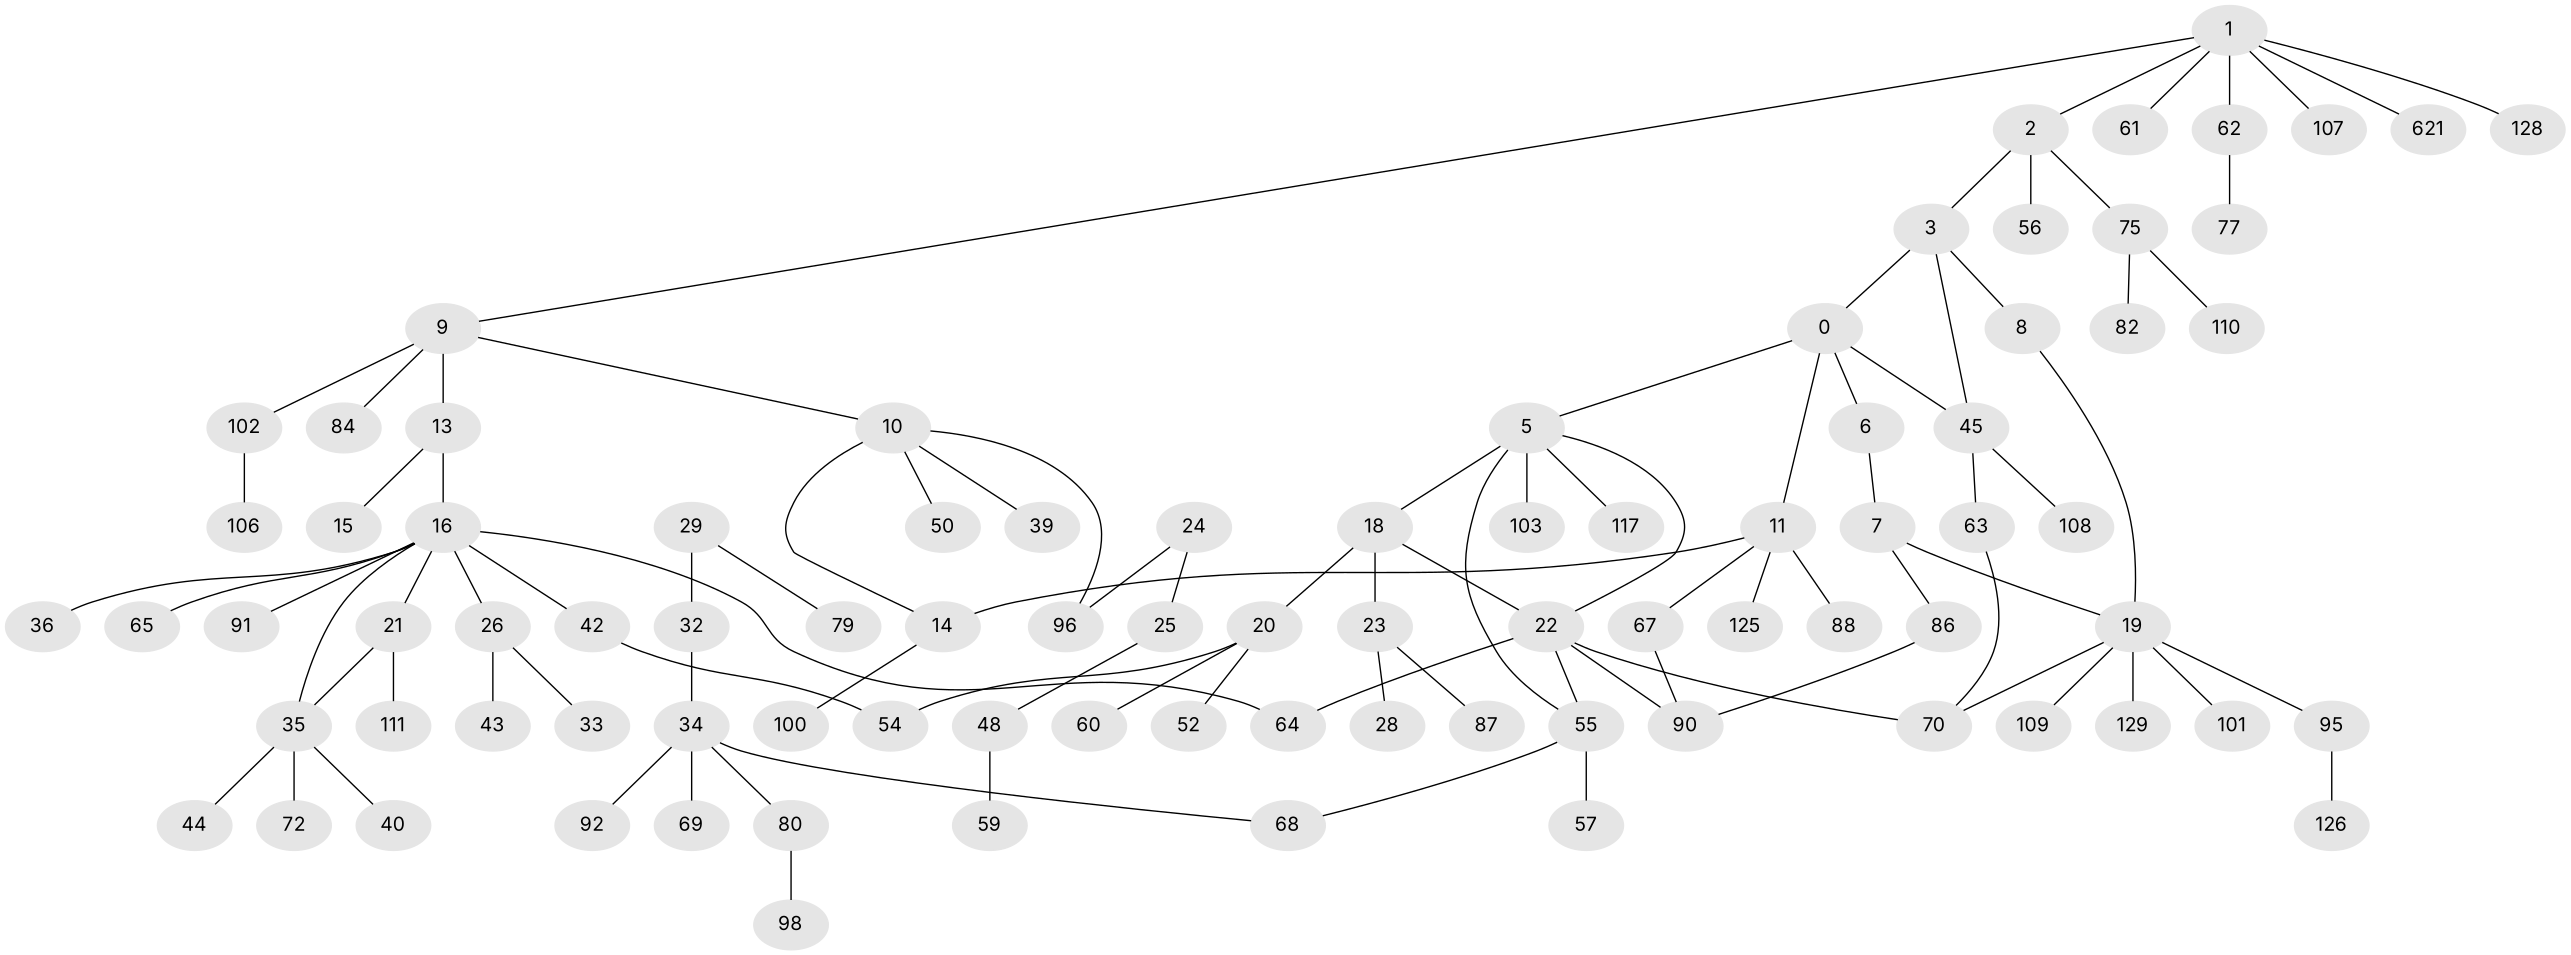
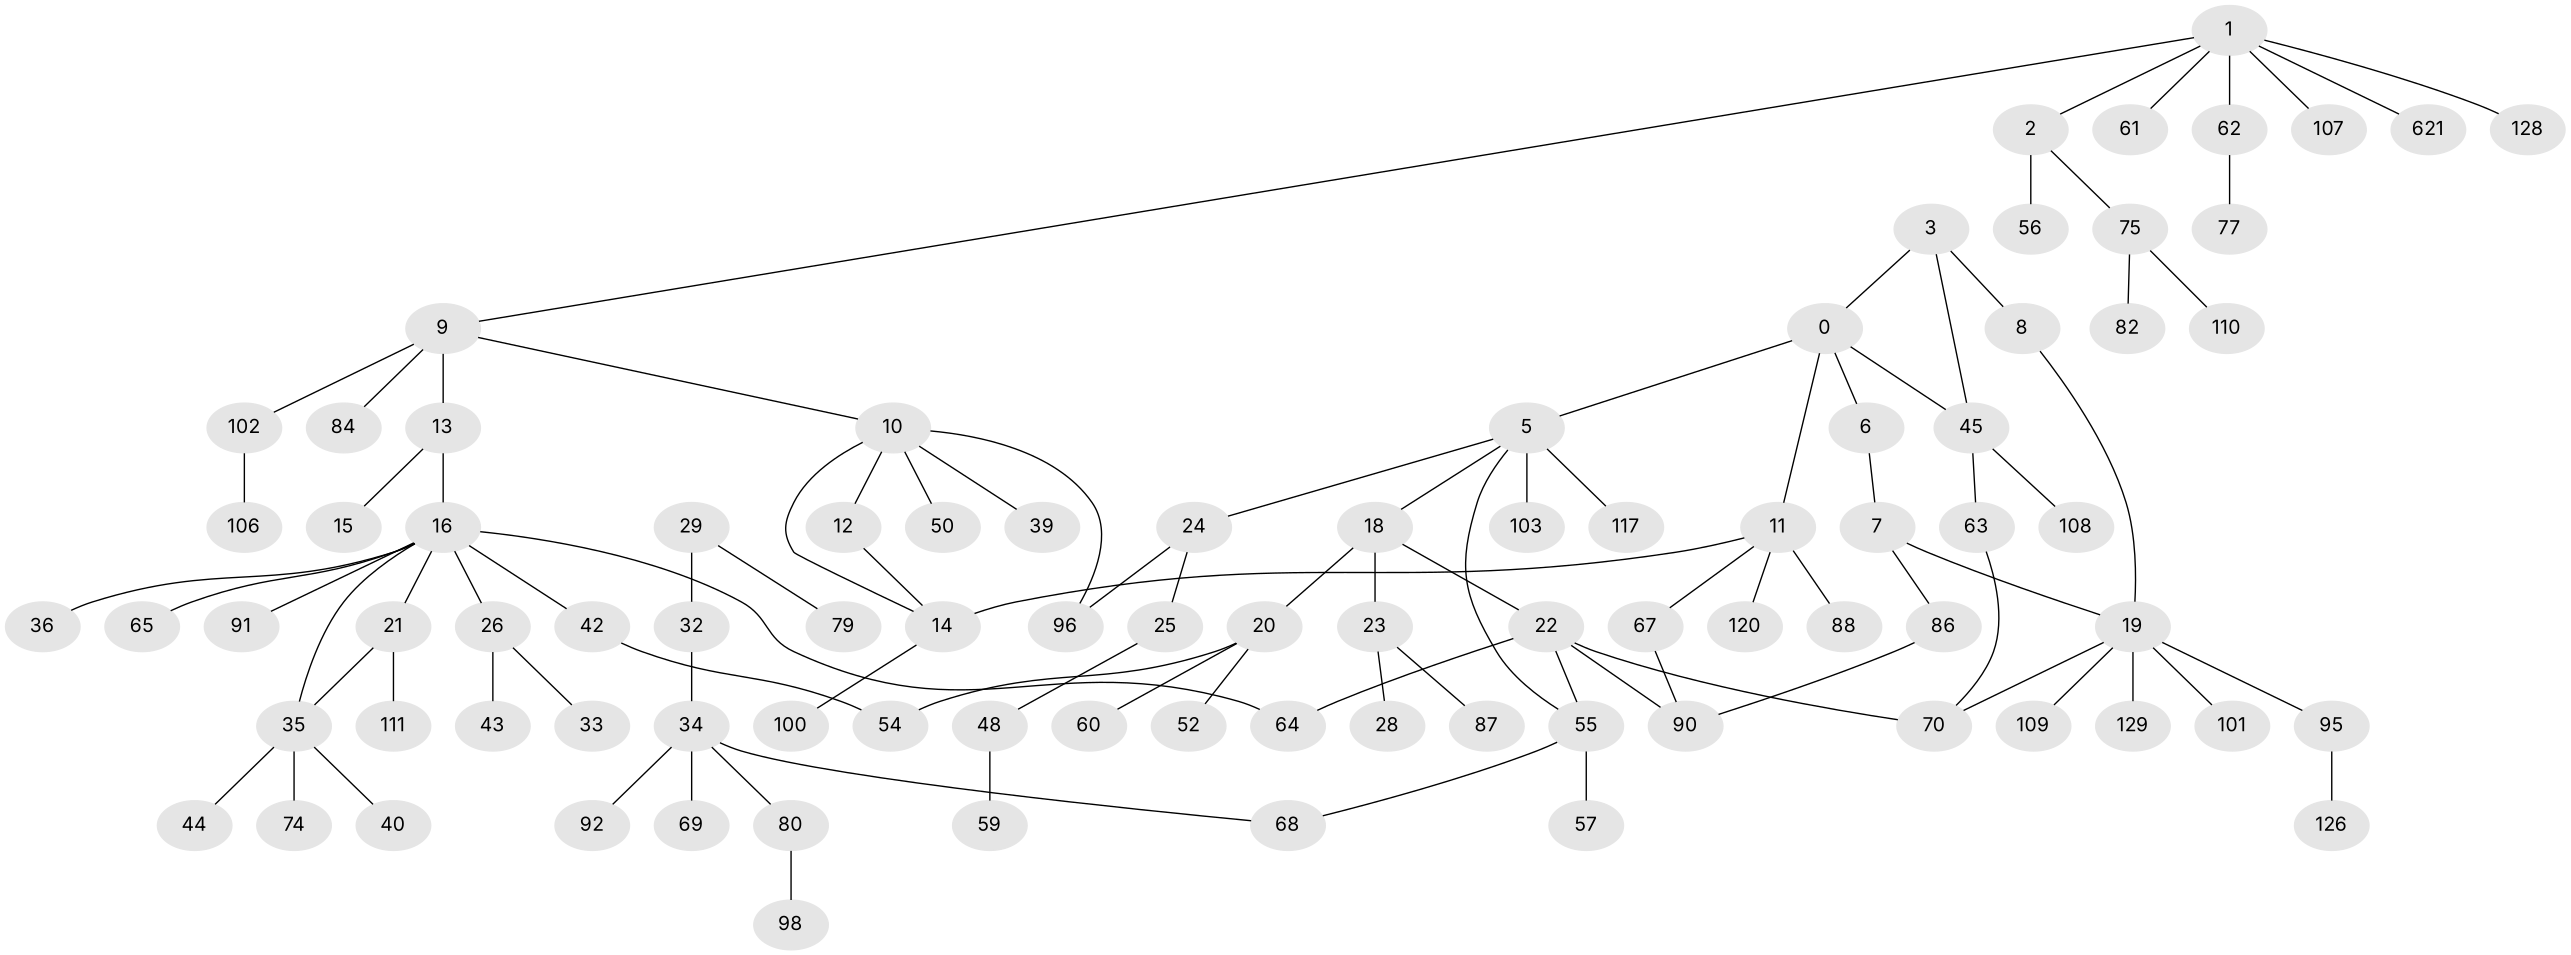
(1981, 179) -> none
(1683, 519) -> (1361, 478)
none -> (844, 527)
(1745, 627) -> (1745, 627)
(294, 826) -> (294, 826)
